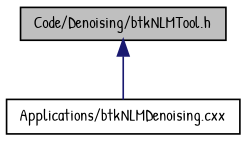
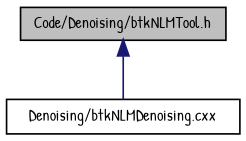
(123, 117) -> (123, 117)
